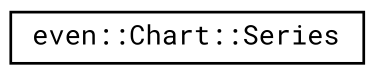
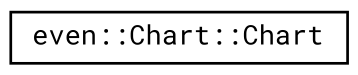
(187, 38) -> (179, 38)
